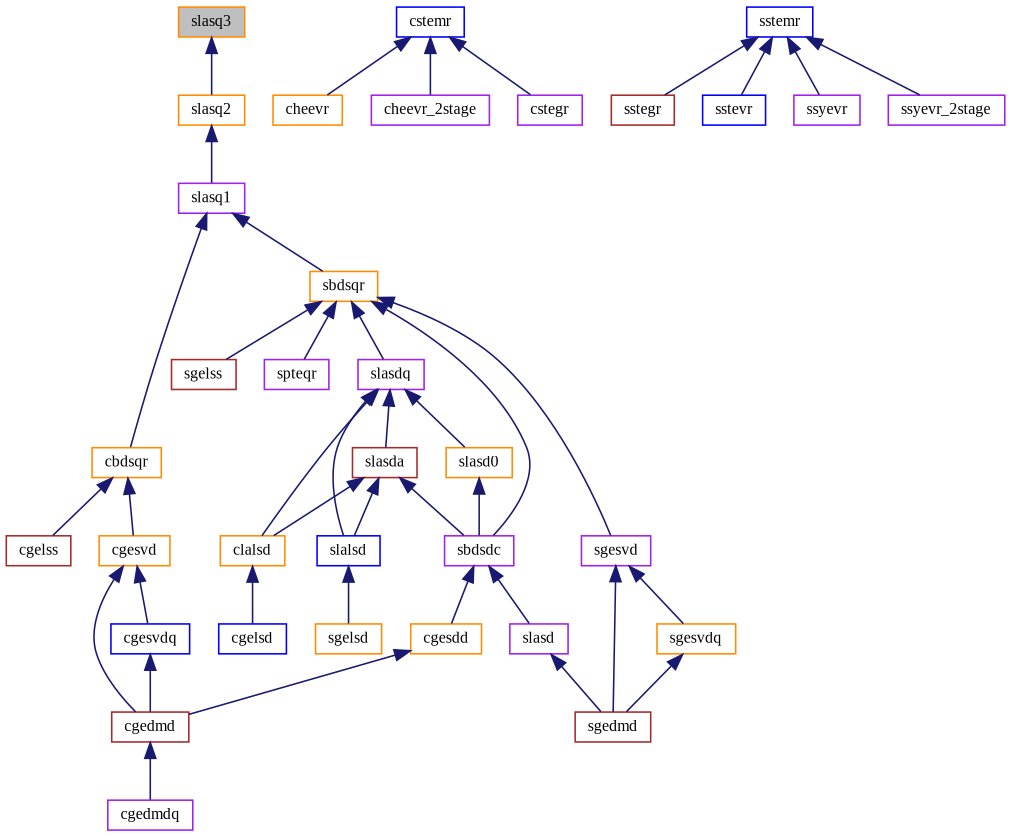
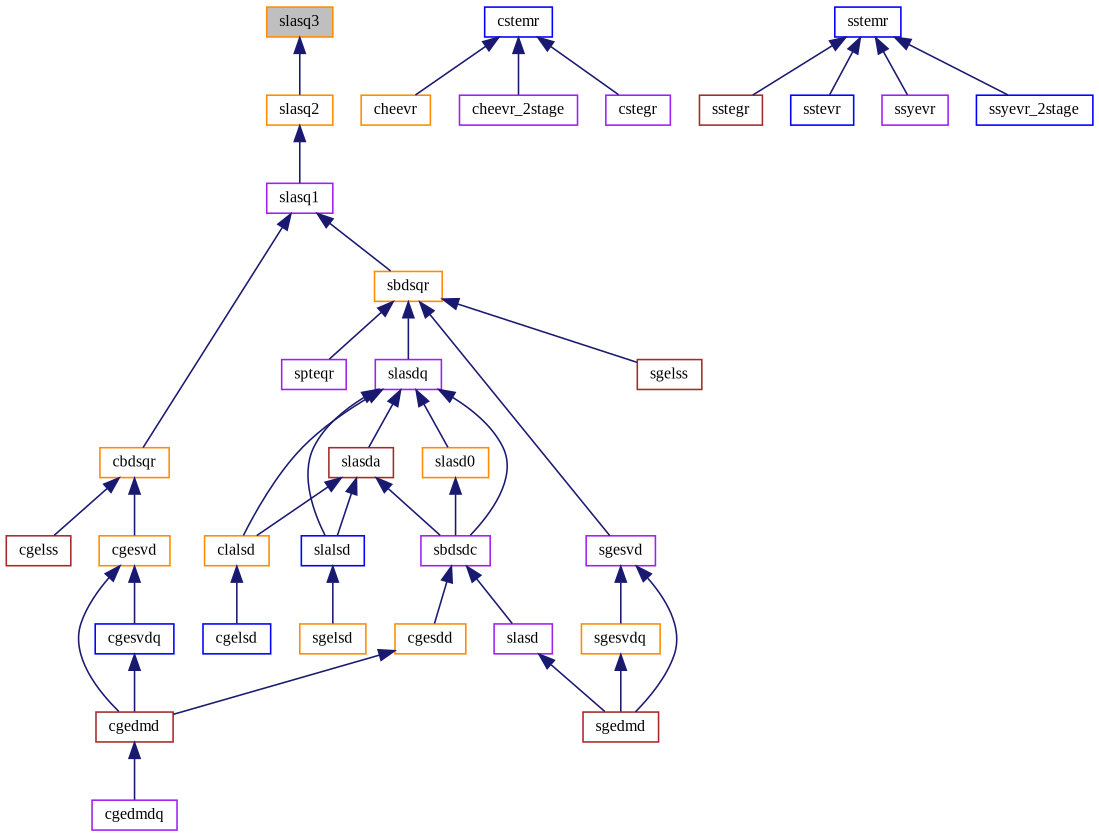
(947, 110) -> (1035, 110)
(501, 404) -> (507, 461)
